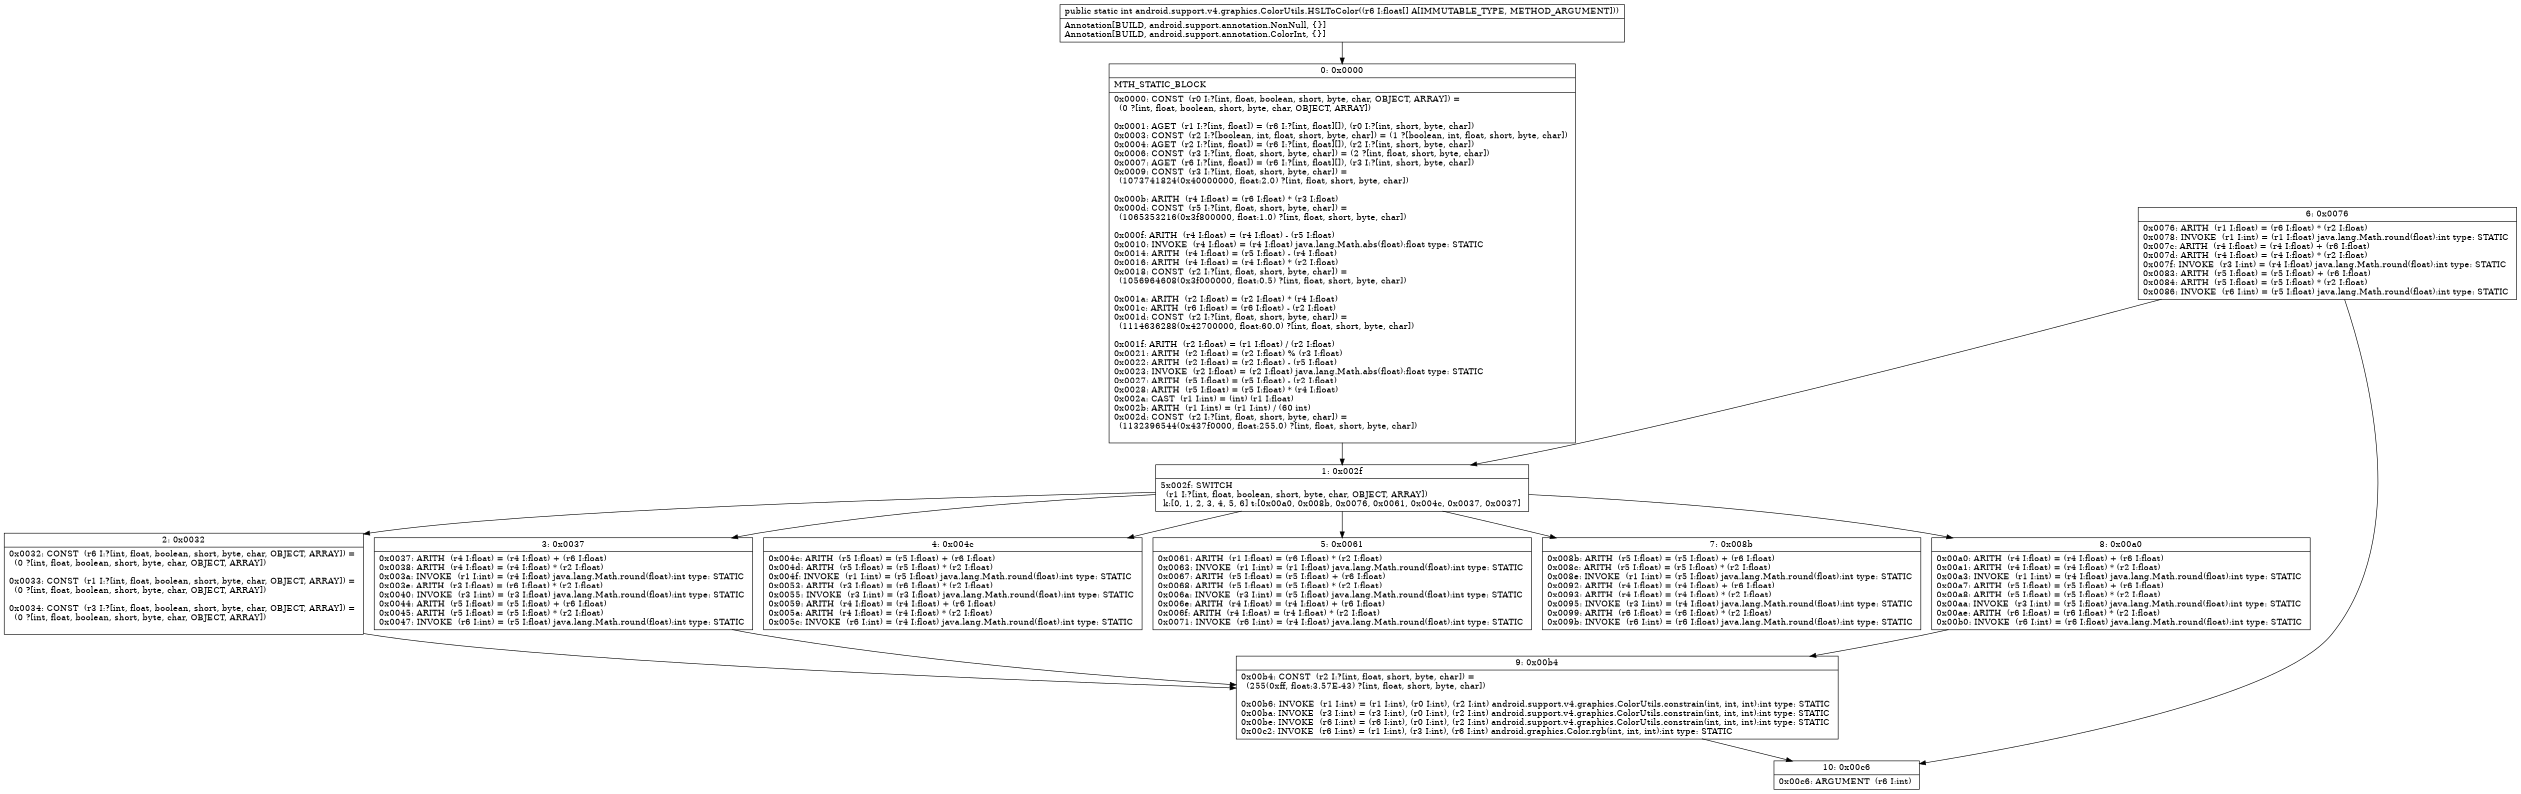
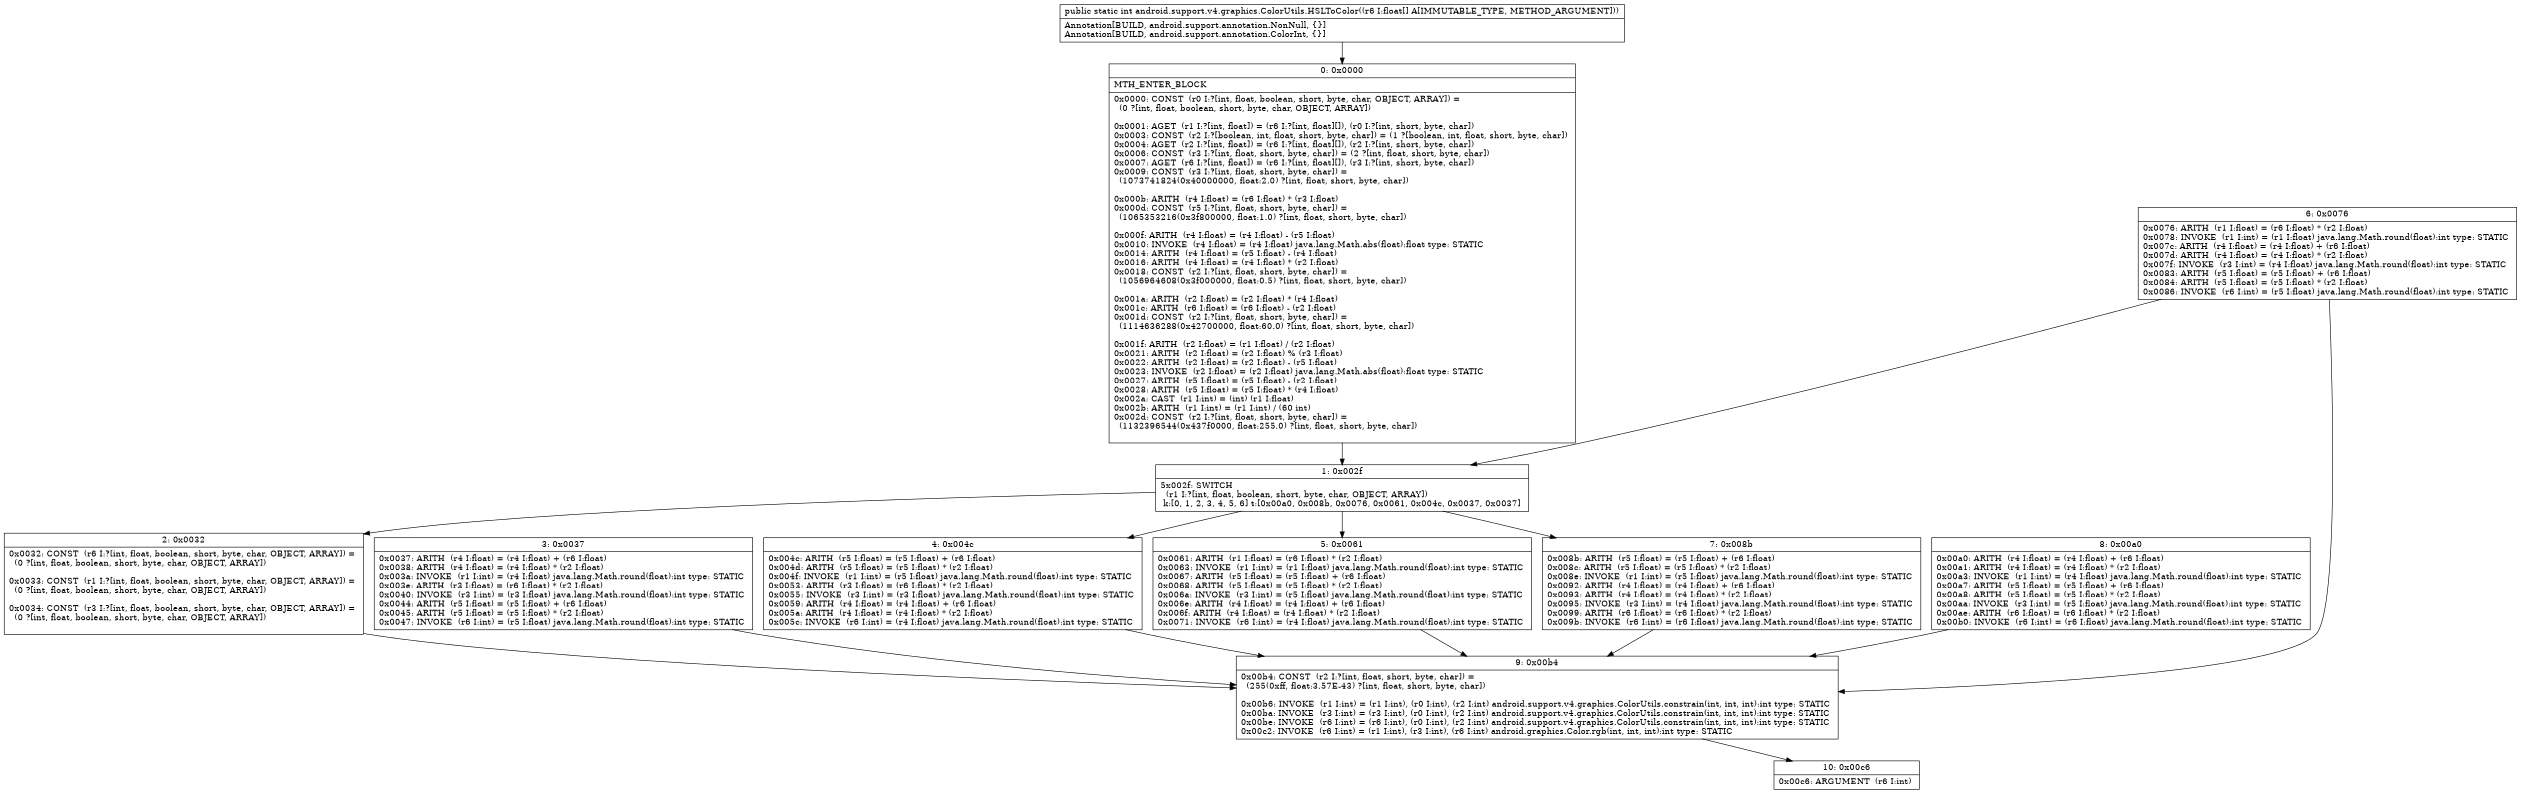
(1160, 85) -> (1161, 85)
(946, 509) -> none
(1738, 509) -> none
none -> (1441, 641)
none -> (1633, 641)
none -> (1192, 643)
(2300, 660) -> (2250, 658)
